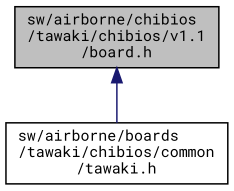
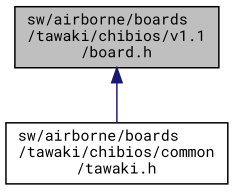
(117, 37) -> (117, 37)
